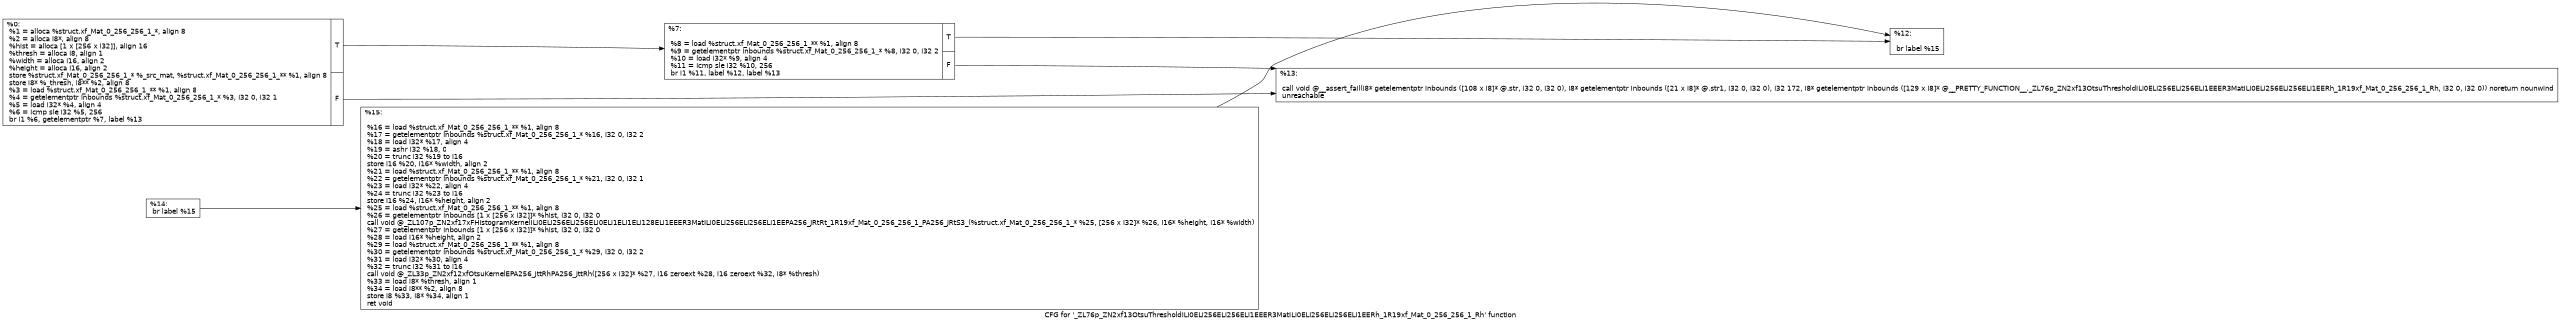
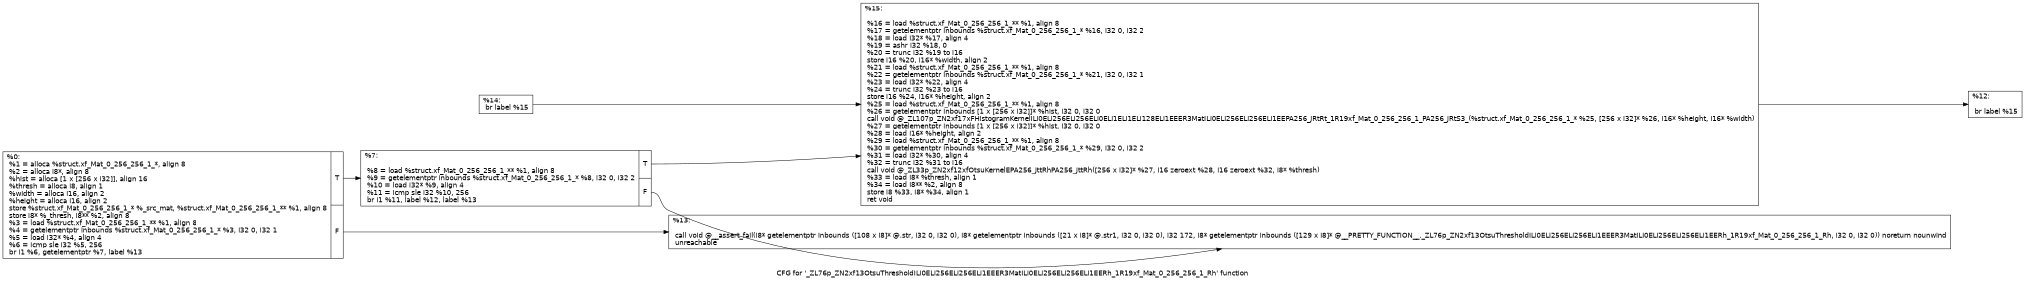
(1420, 38) -> (754, 162)
